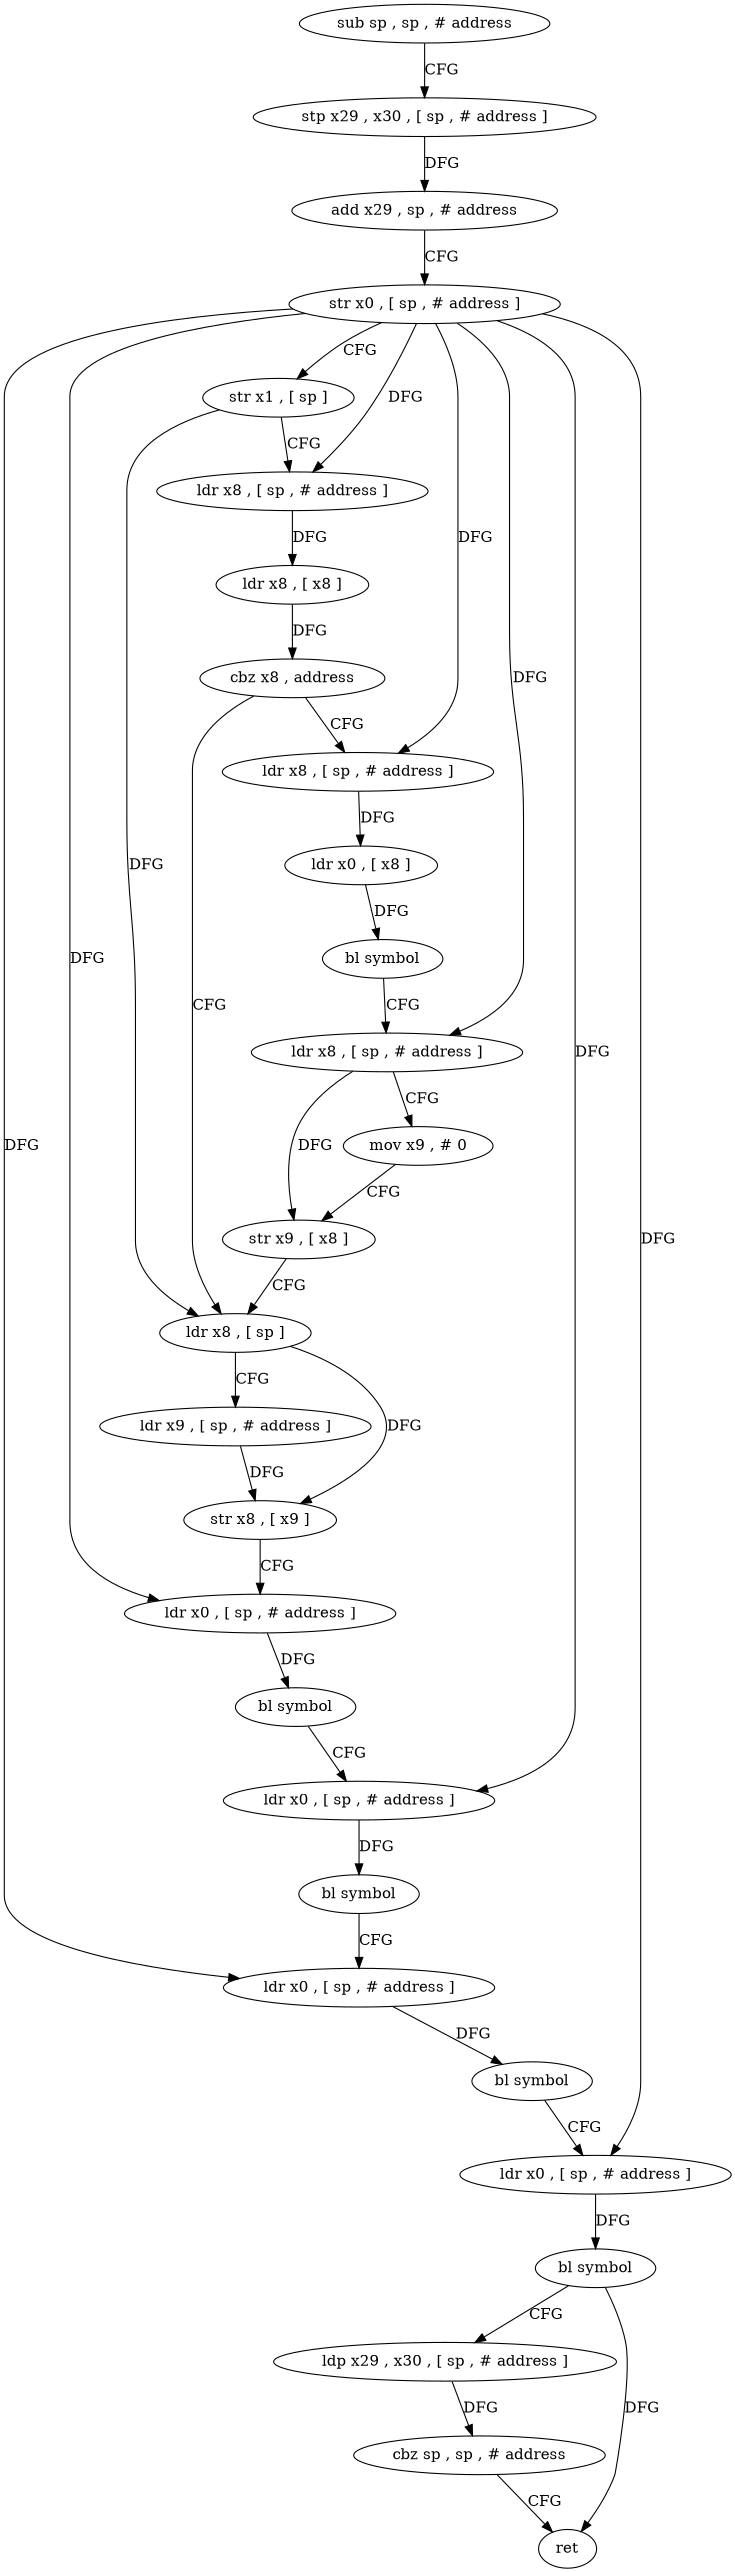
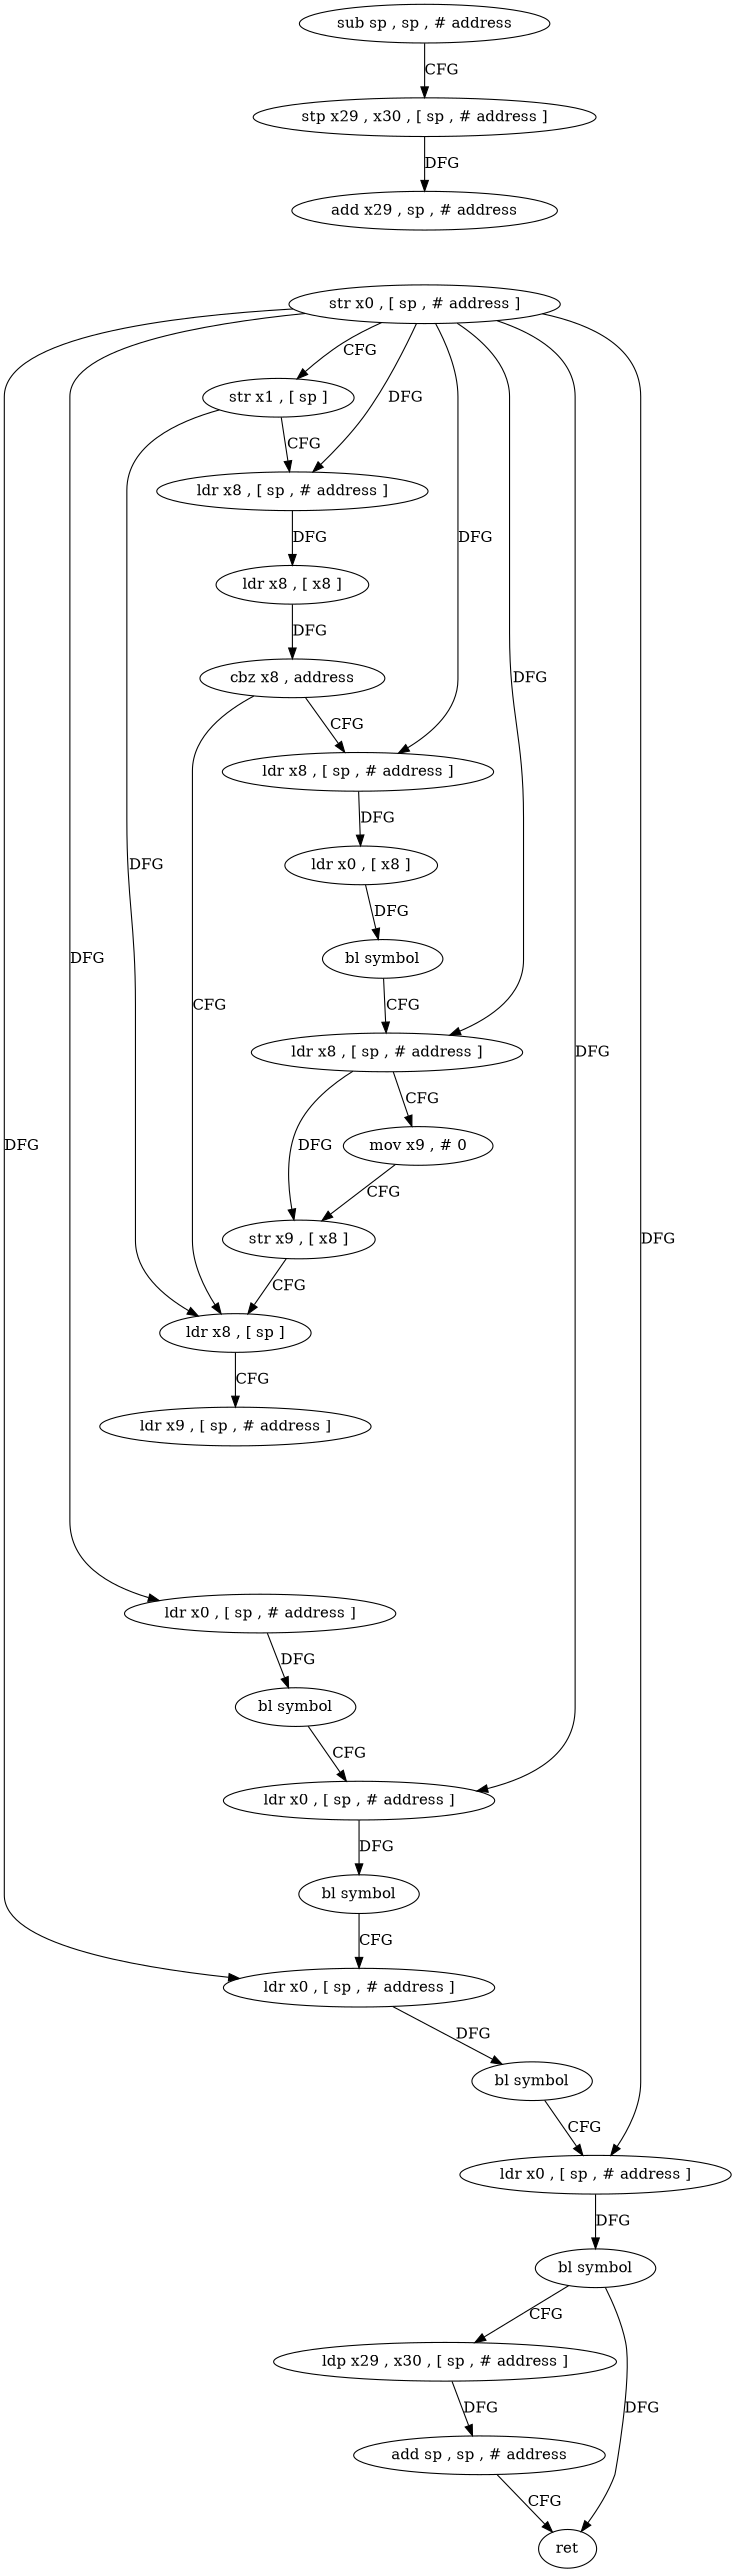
(425, 252) -> none
(260, 1520) -> none
(479, 2455) -> (479, 2455)
